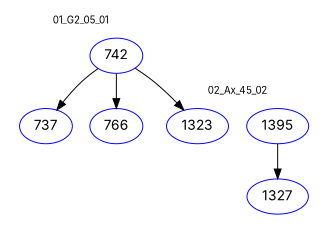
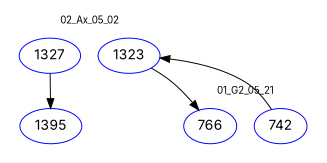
(81, 21) -> (245, 91)
(116, 86) -> (182, 92)
(238, 91) -> (90, 21)
(46, 126) -> none
(278, 157) -> (50, 86)
